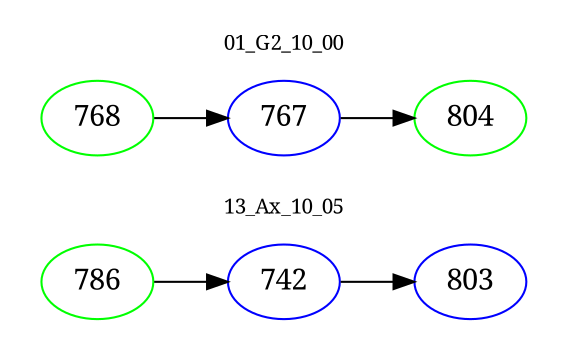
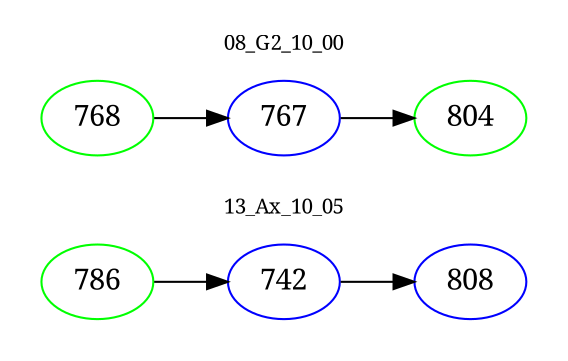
(284, 45) -> (284, 45)
(470, 282) -> (470, 282)
